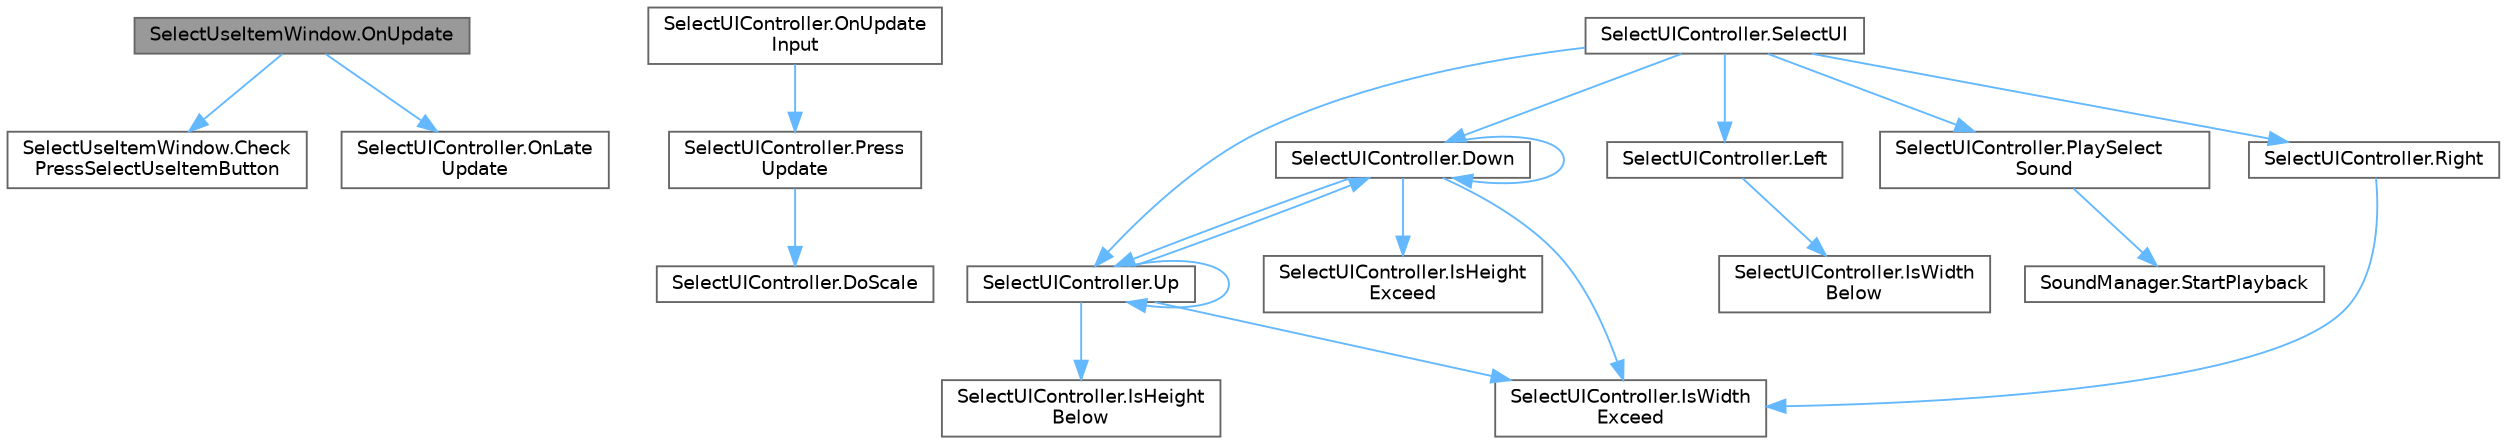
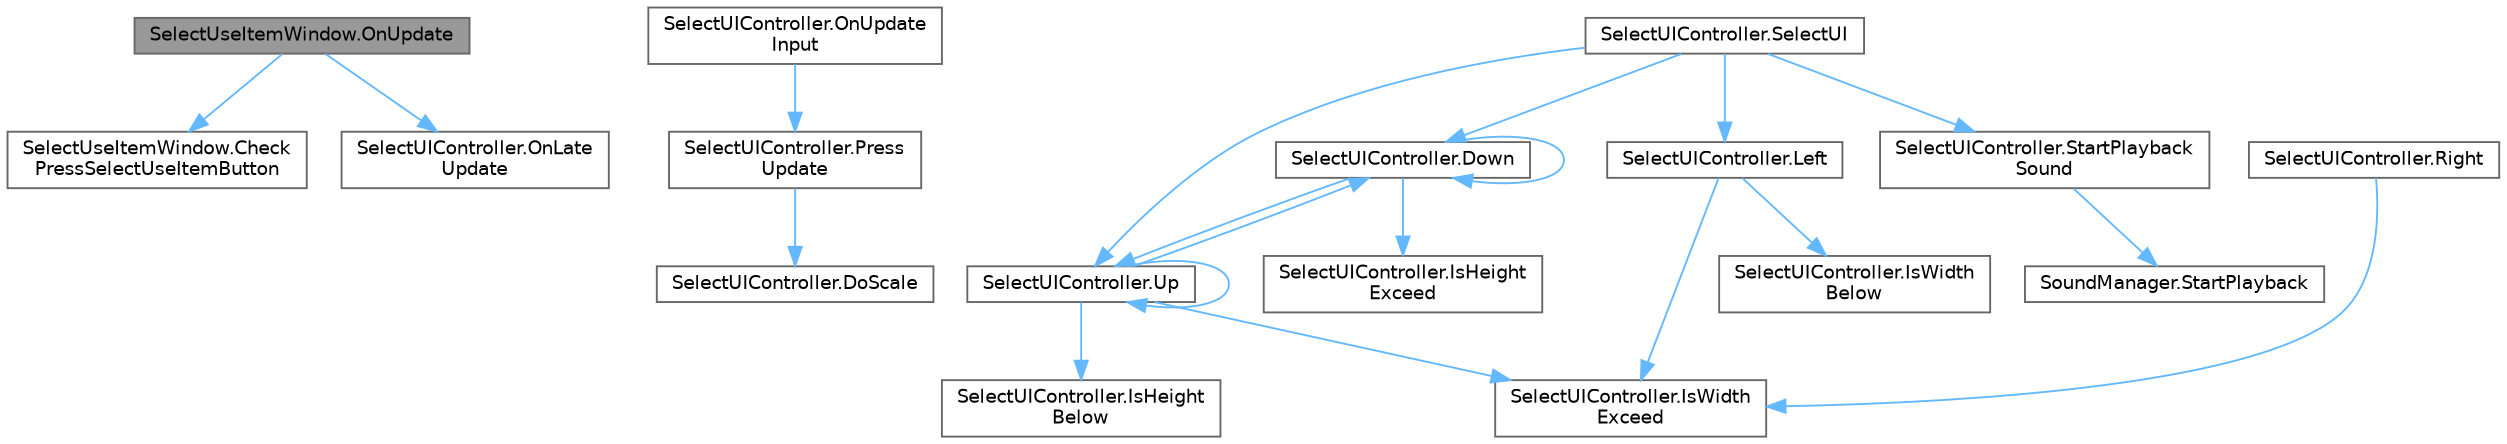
(2040, 96) -> none
(2045, 160) -> (2045, 160)
(1552, 249) -> (1683, 270)
